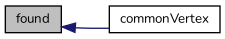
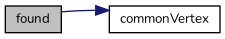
(92, 28) -> (79, 11)
